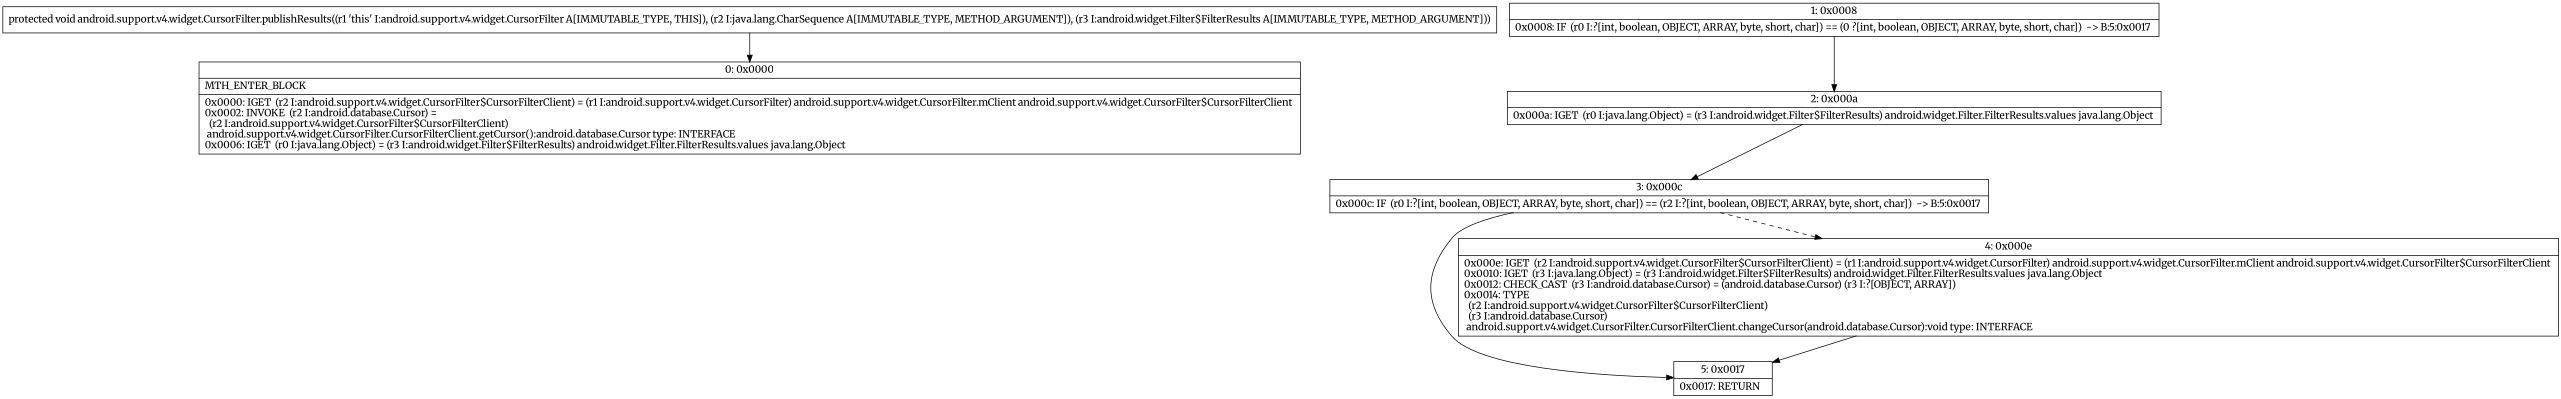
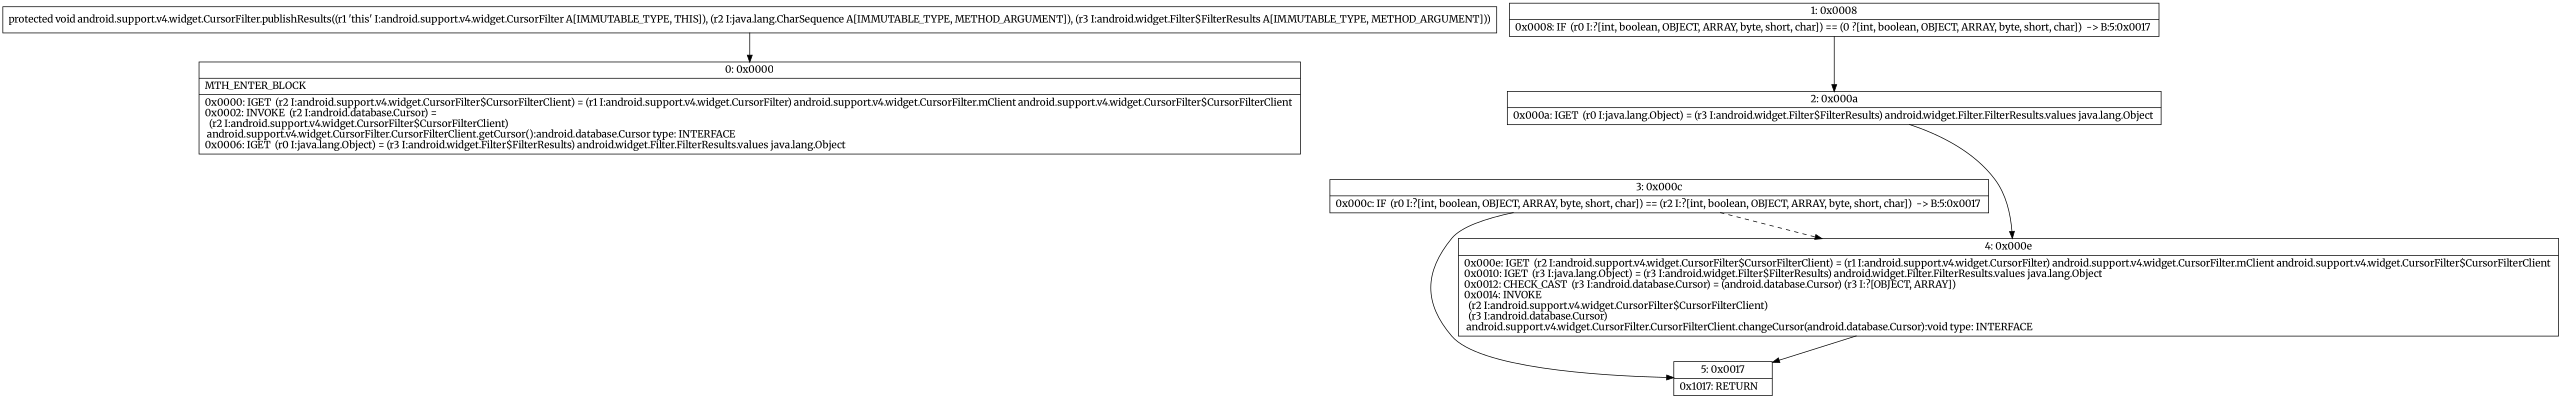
(1750, 150) -> (1978, 162)
(1499, 295) -> (1505, 295)
(1723, 387) -> (1722, 387)
